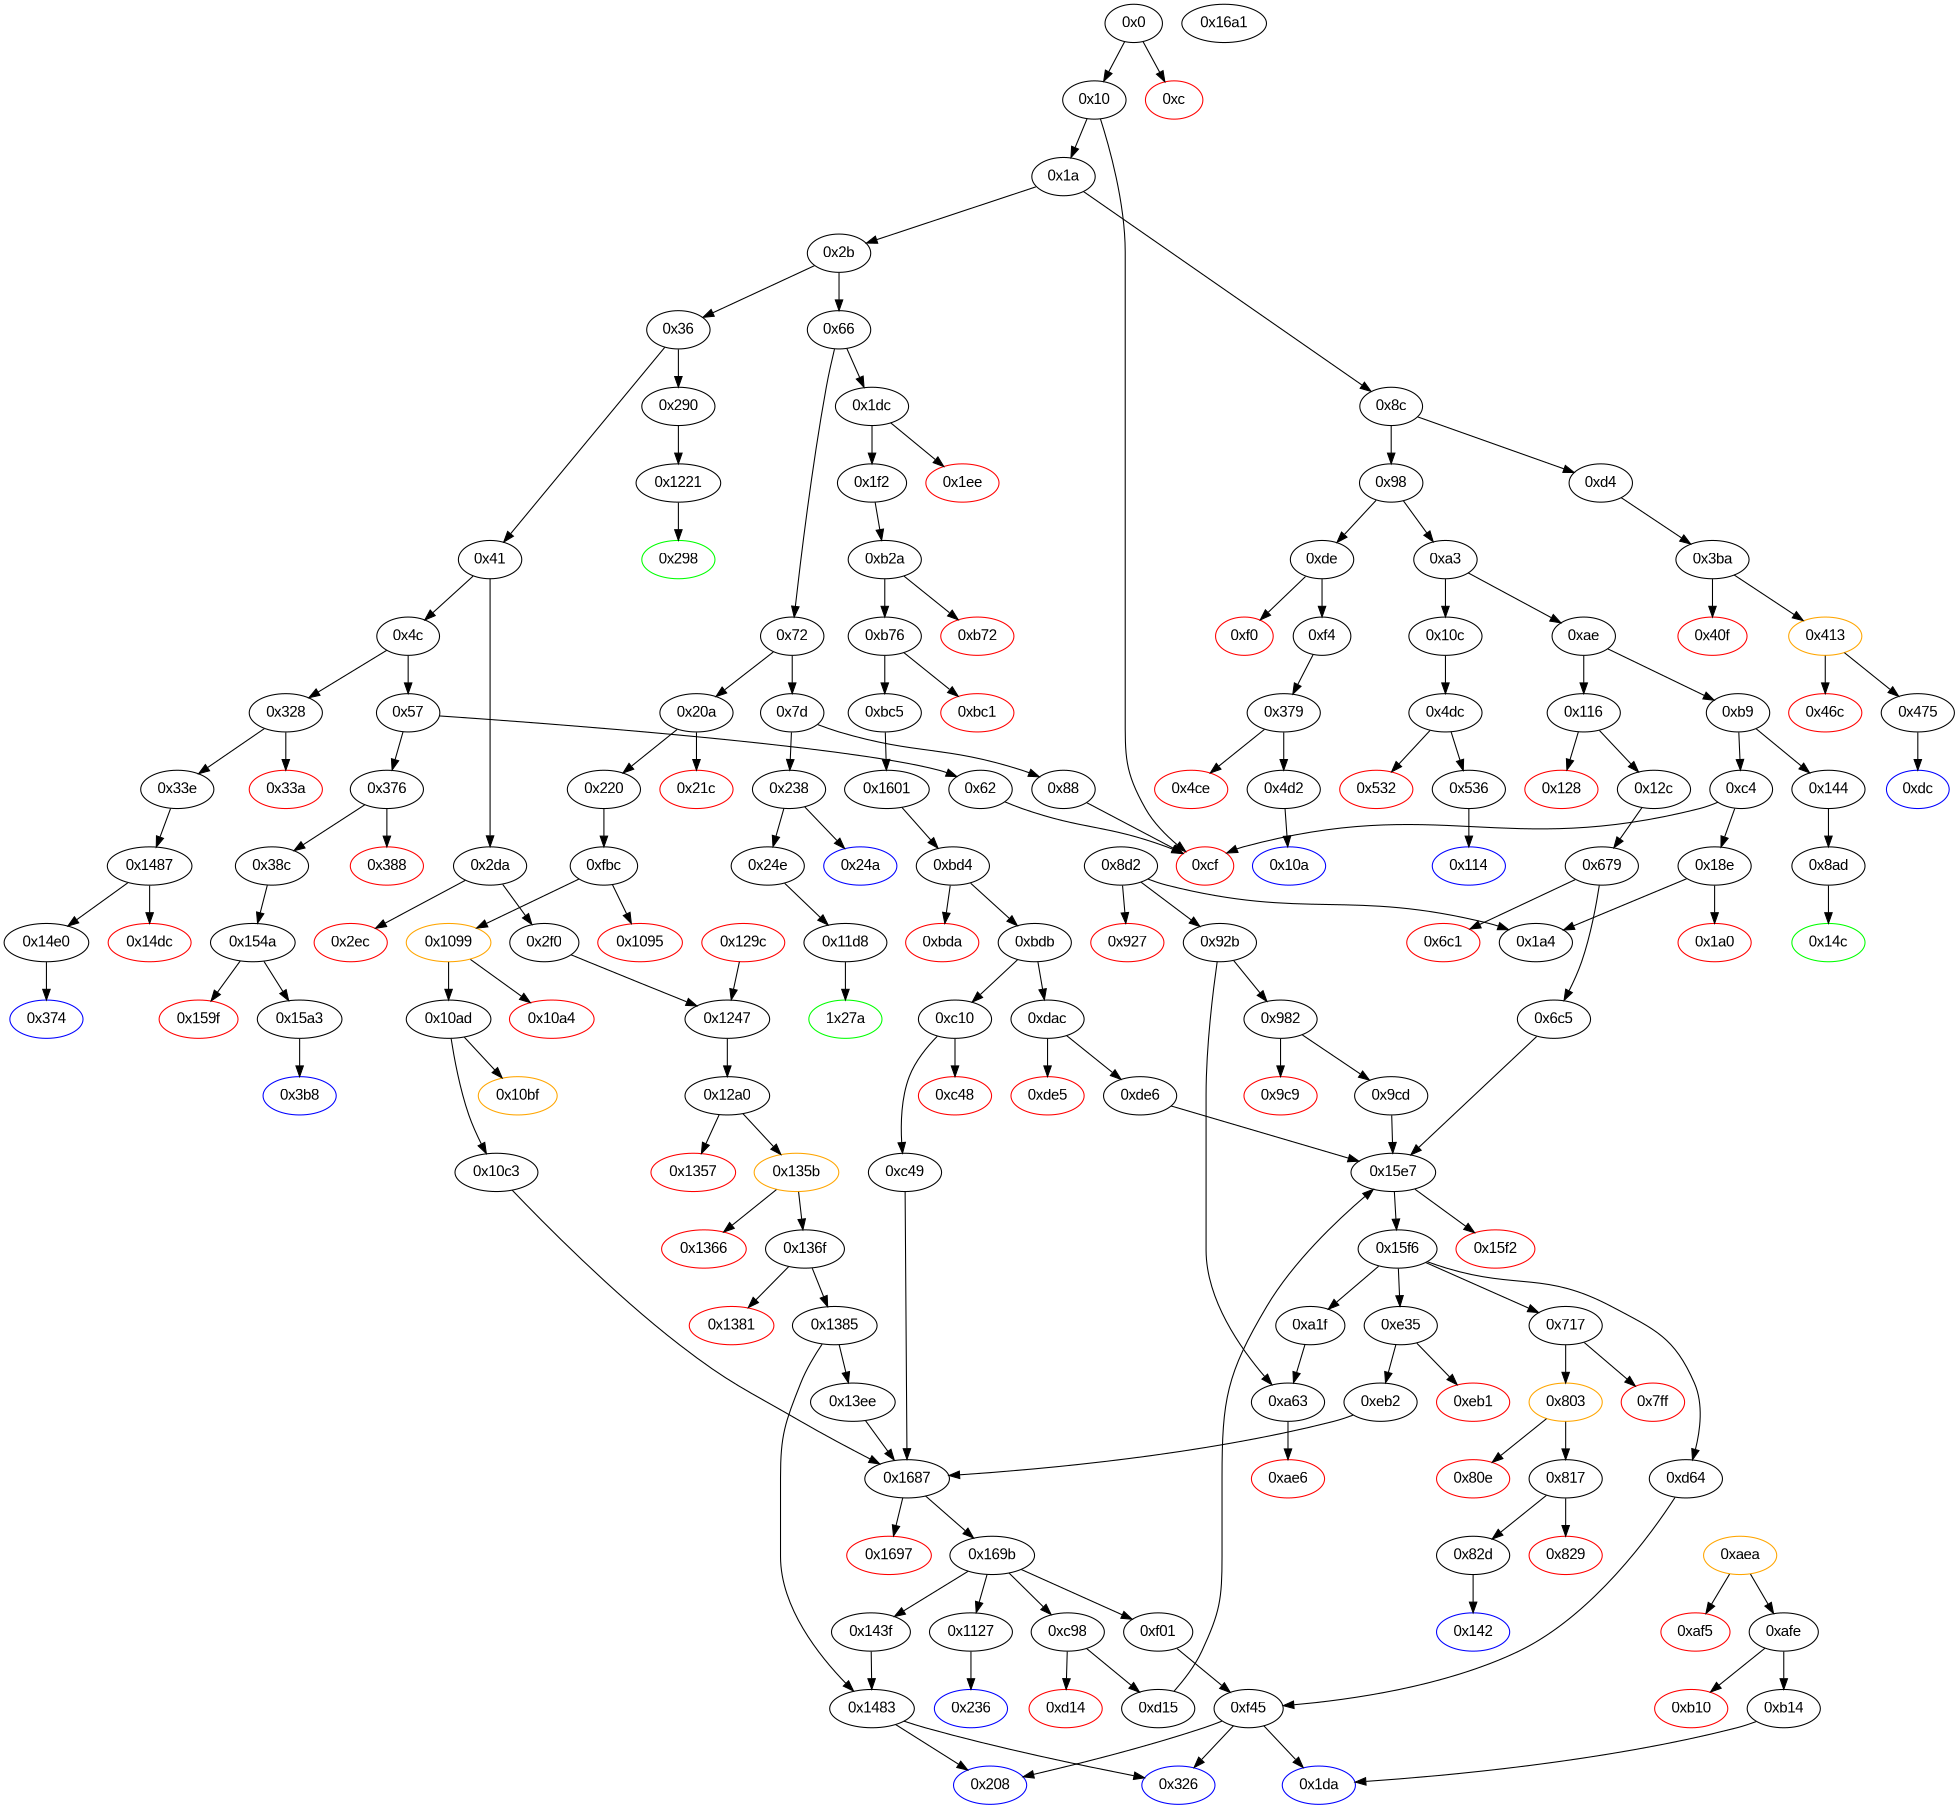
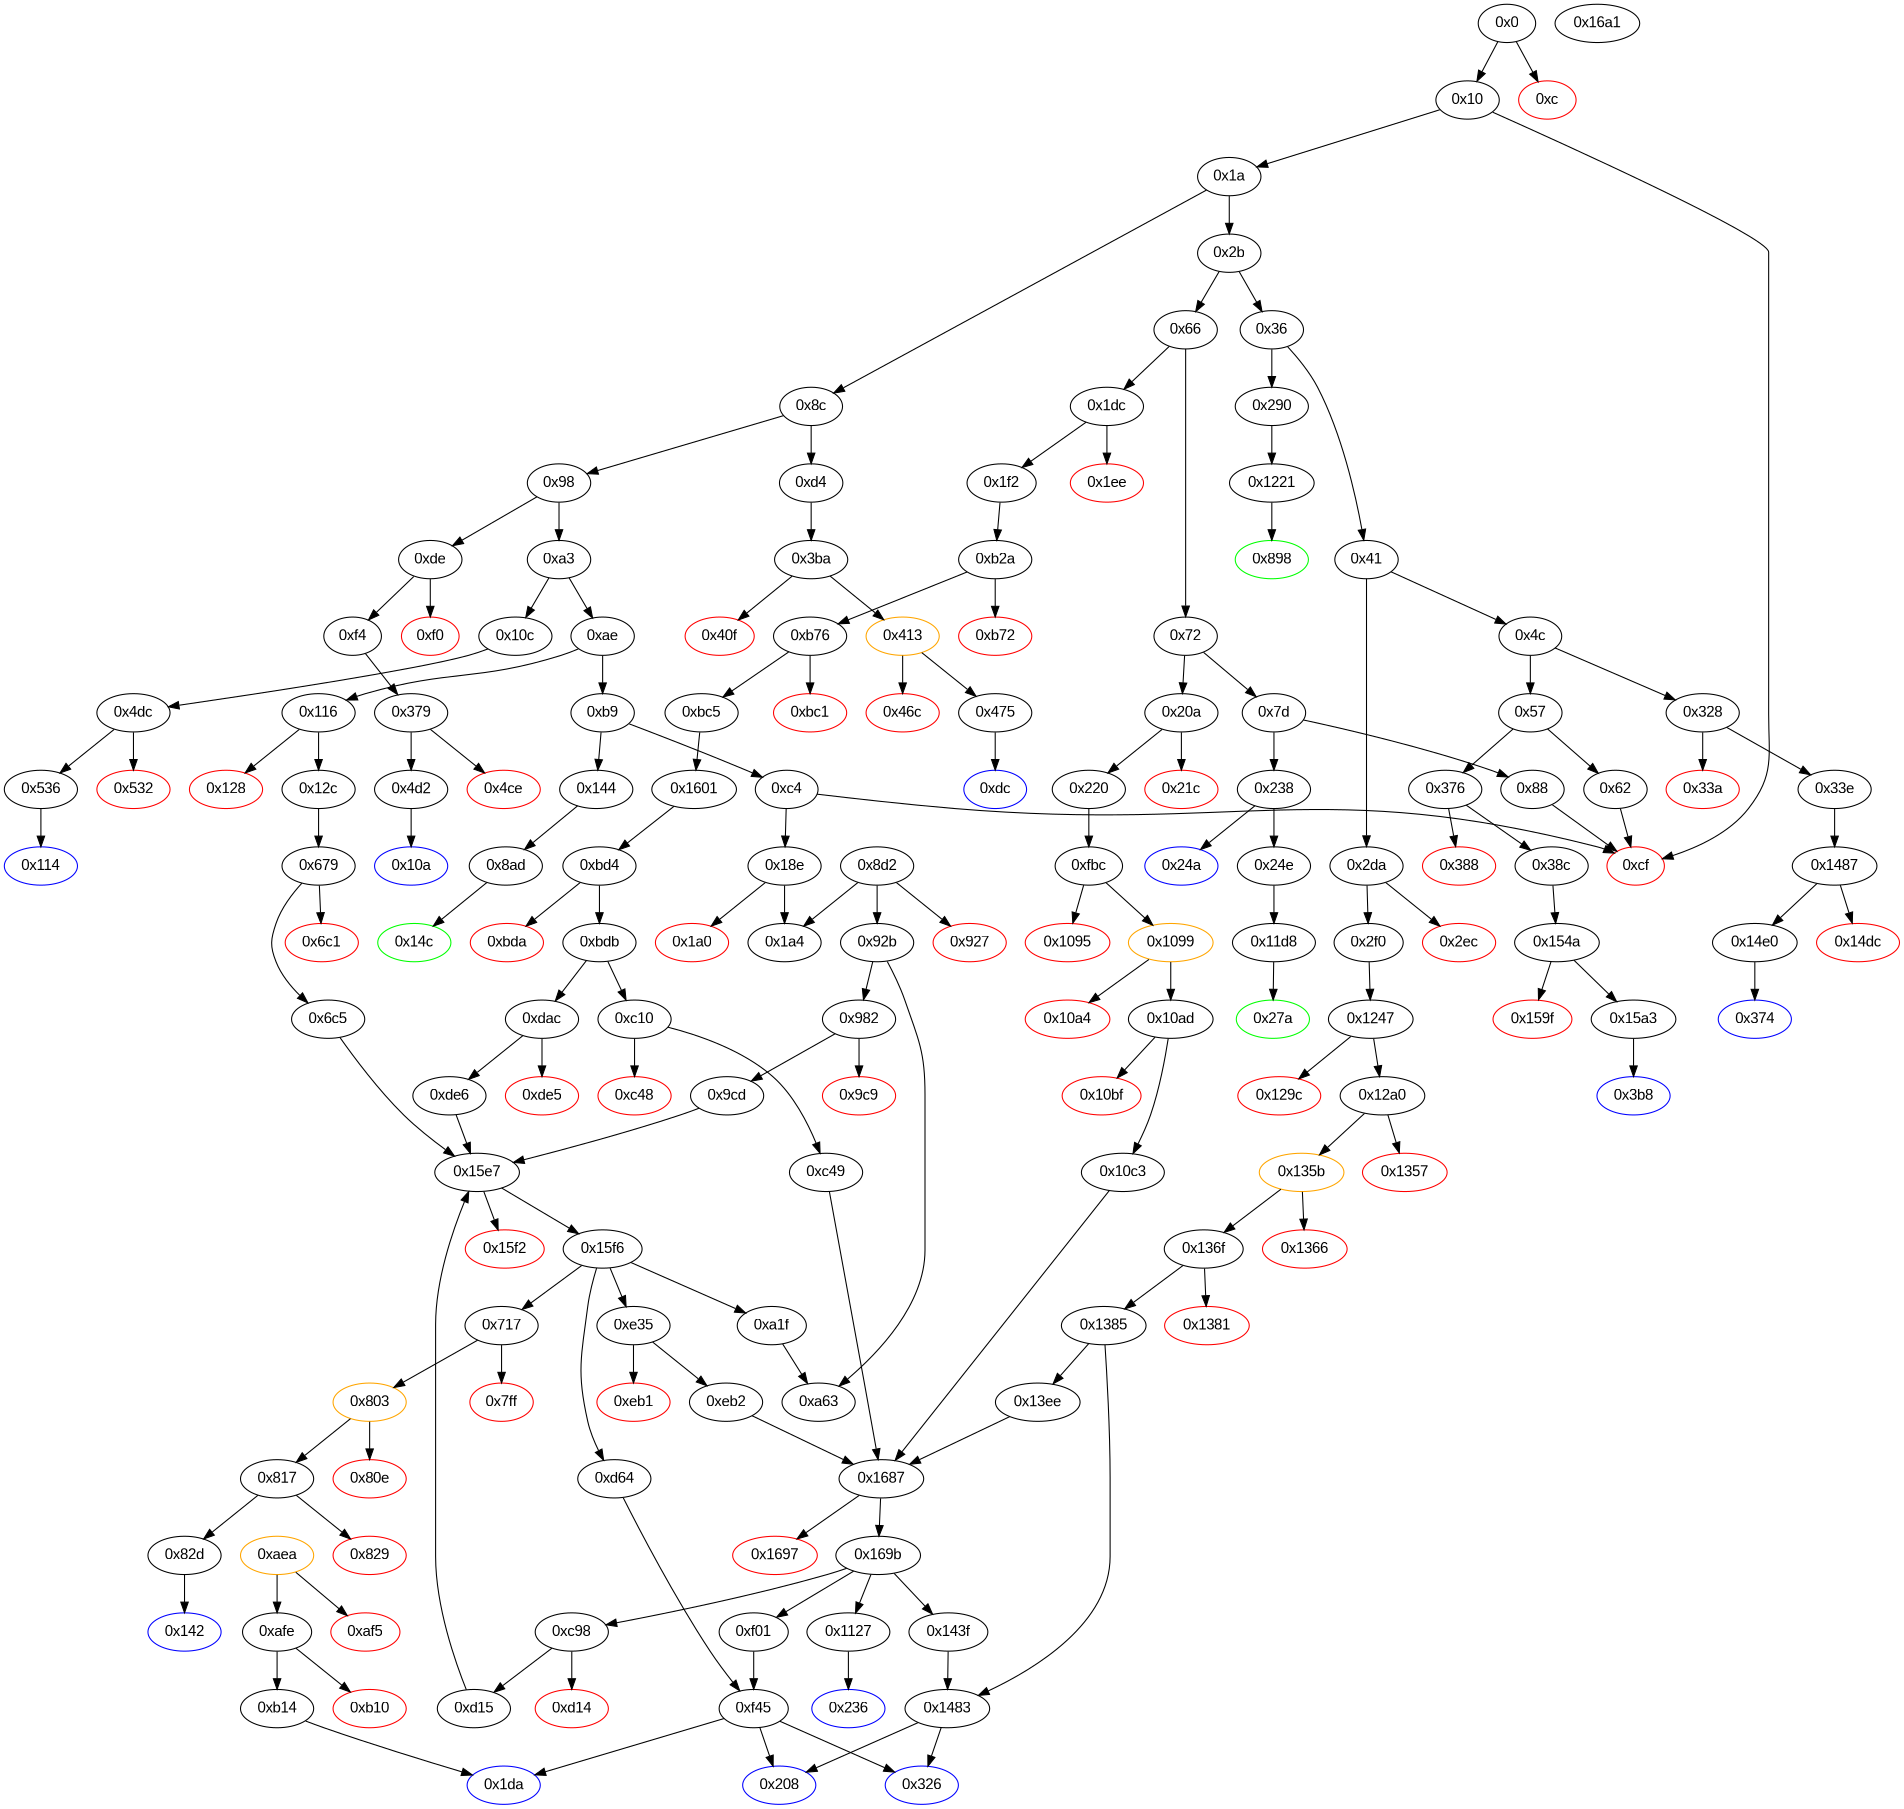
(678, 560) -> (1272, 560)
(736, 976) -> (1329, 1054)
(845, 1019) -> (1273, 1019)
(518, 1096) -> (1102, 1096)
(1288, 1479) -> none
